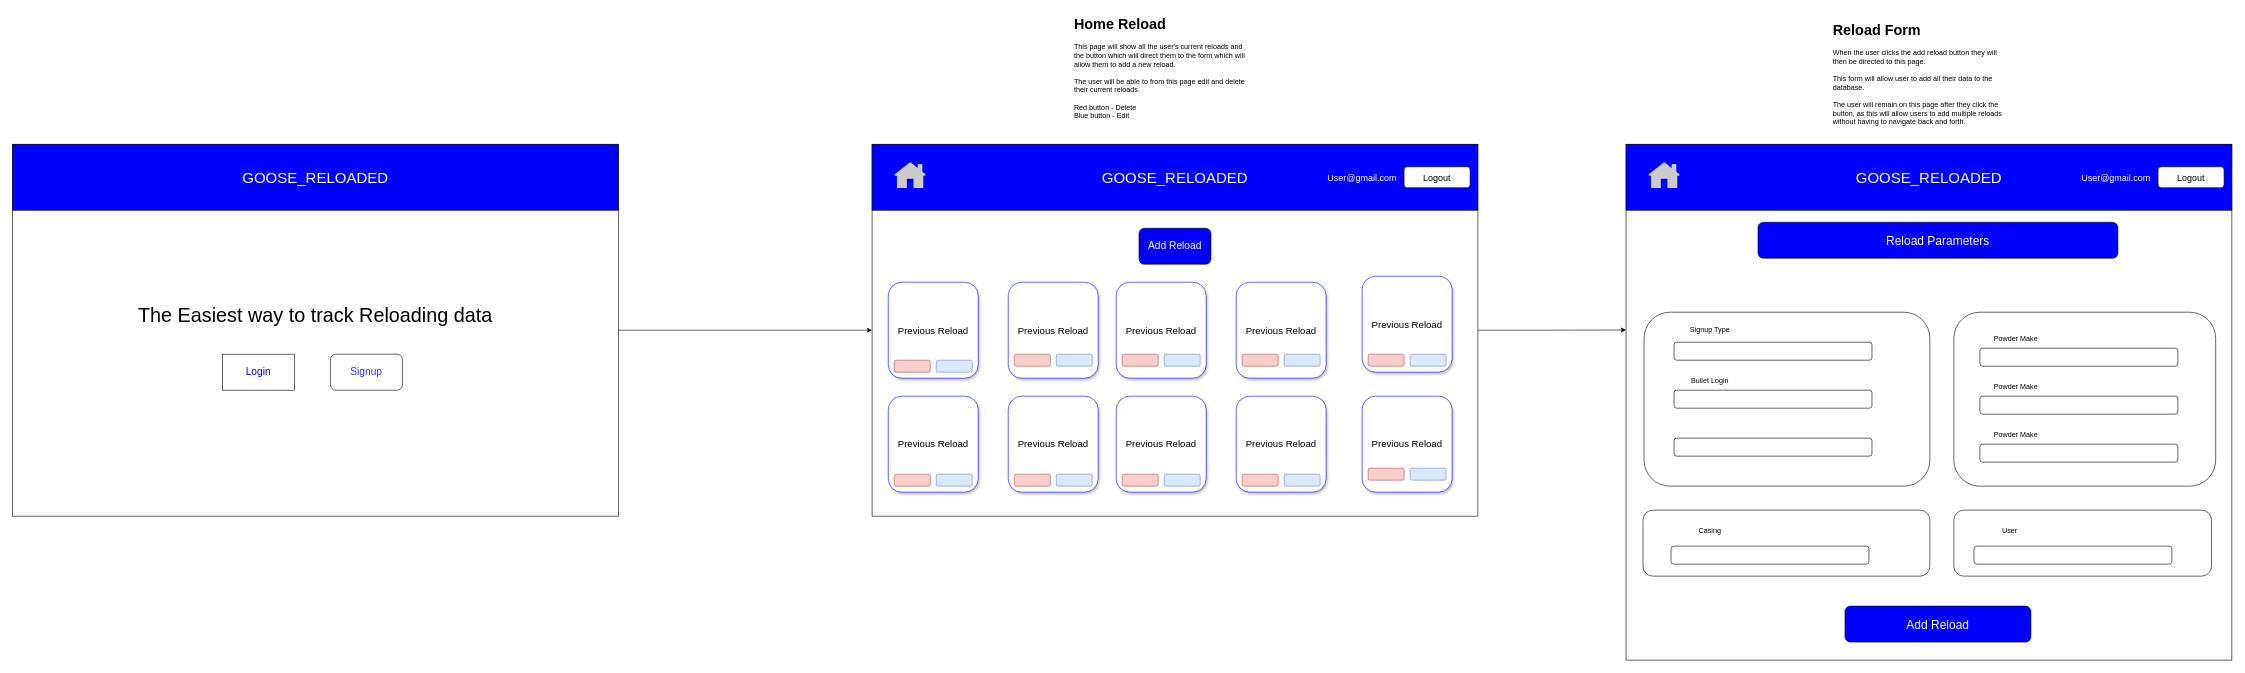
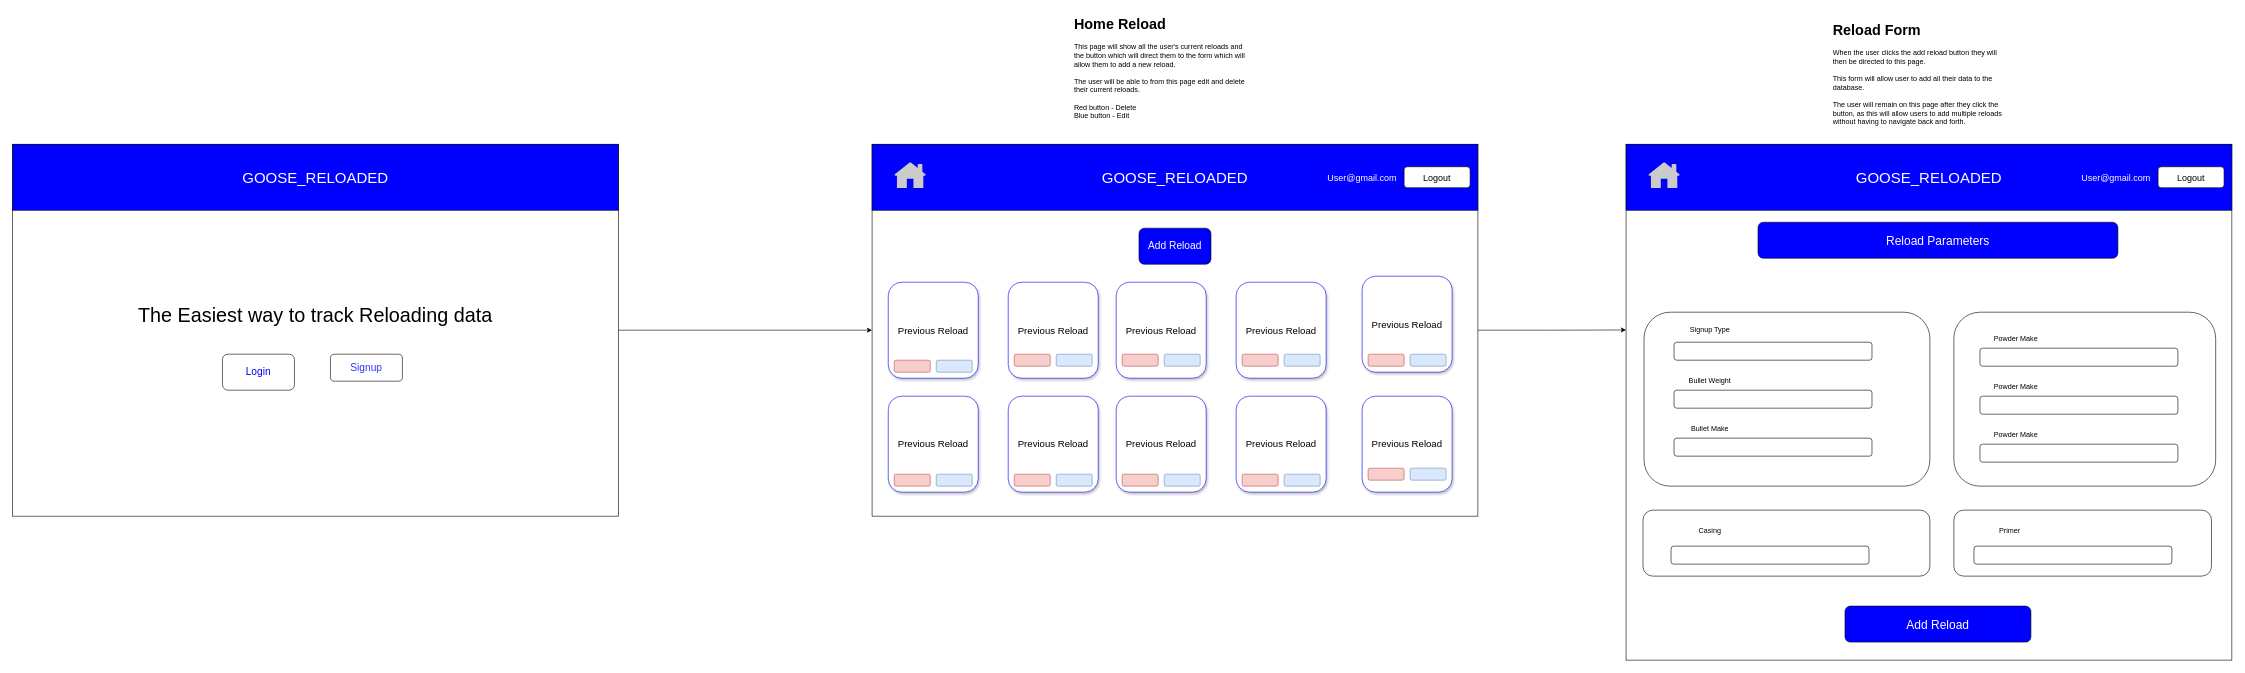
(258, 372) -> (258, 372)
(366, 372) -> (366, 368)
(1710, 381) -> (1710, 381)
none -> (1710, 429)
(2010, 531) -> (2010, 531)
